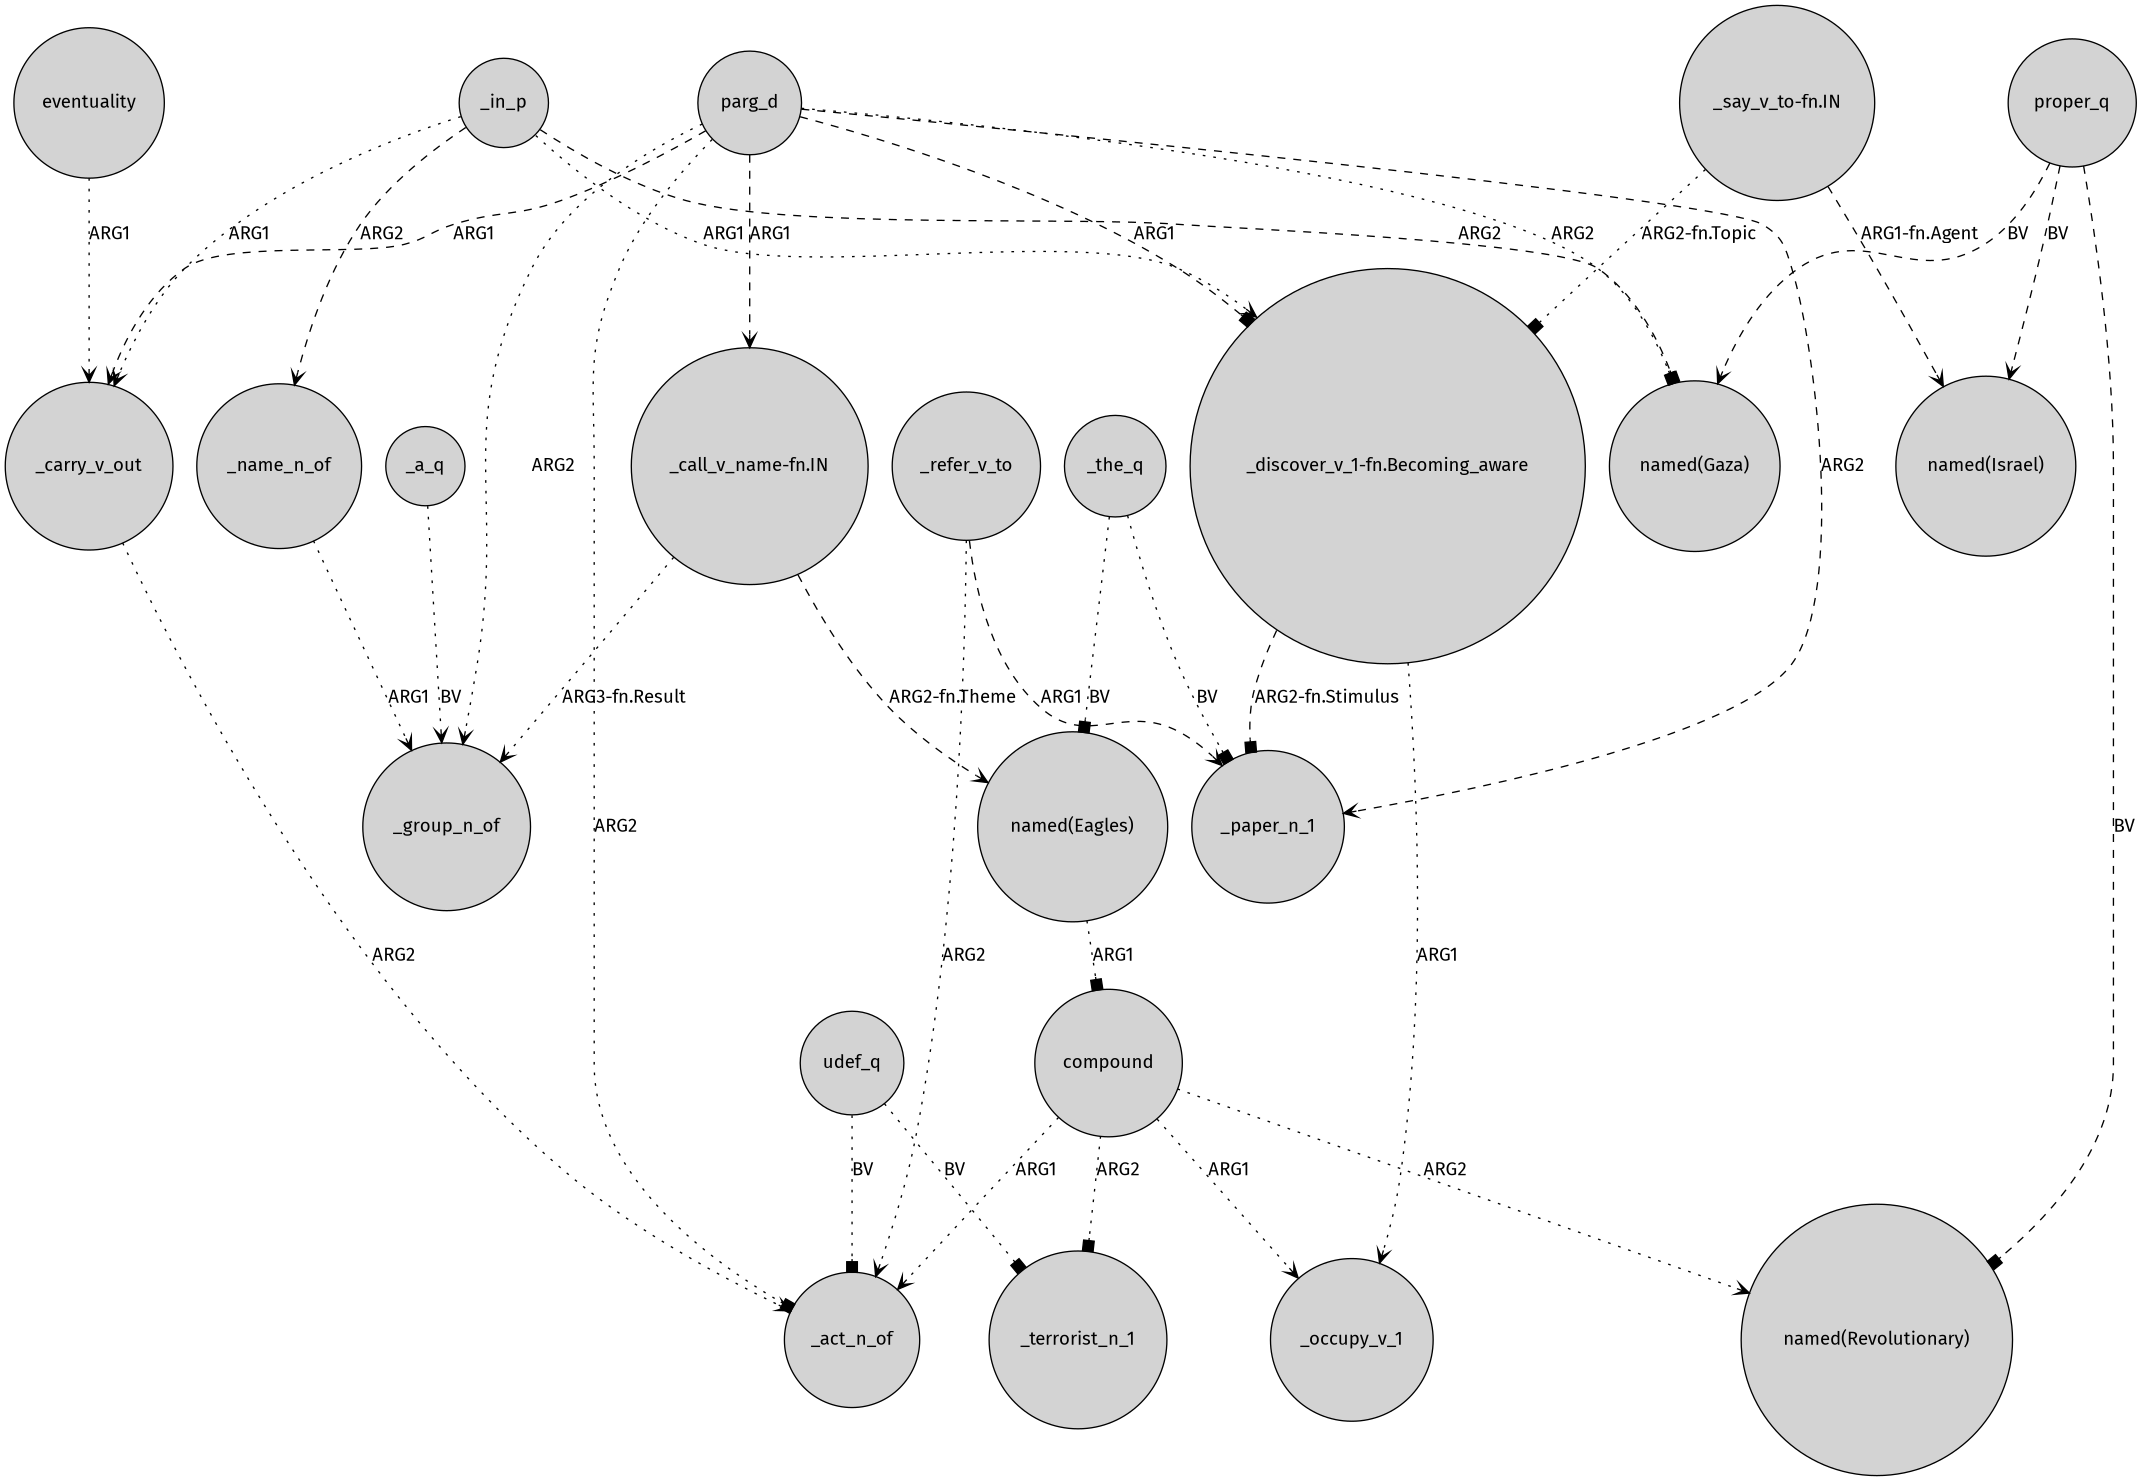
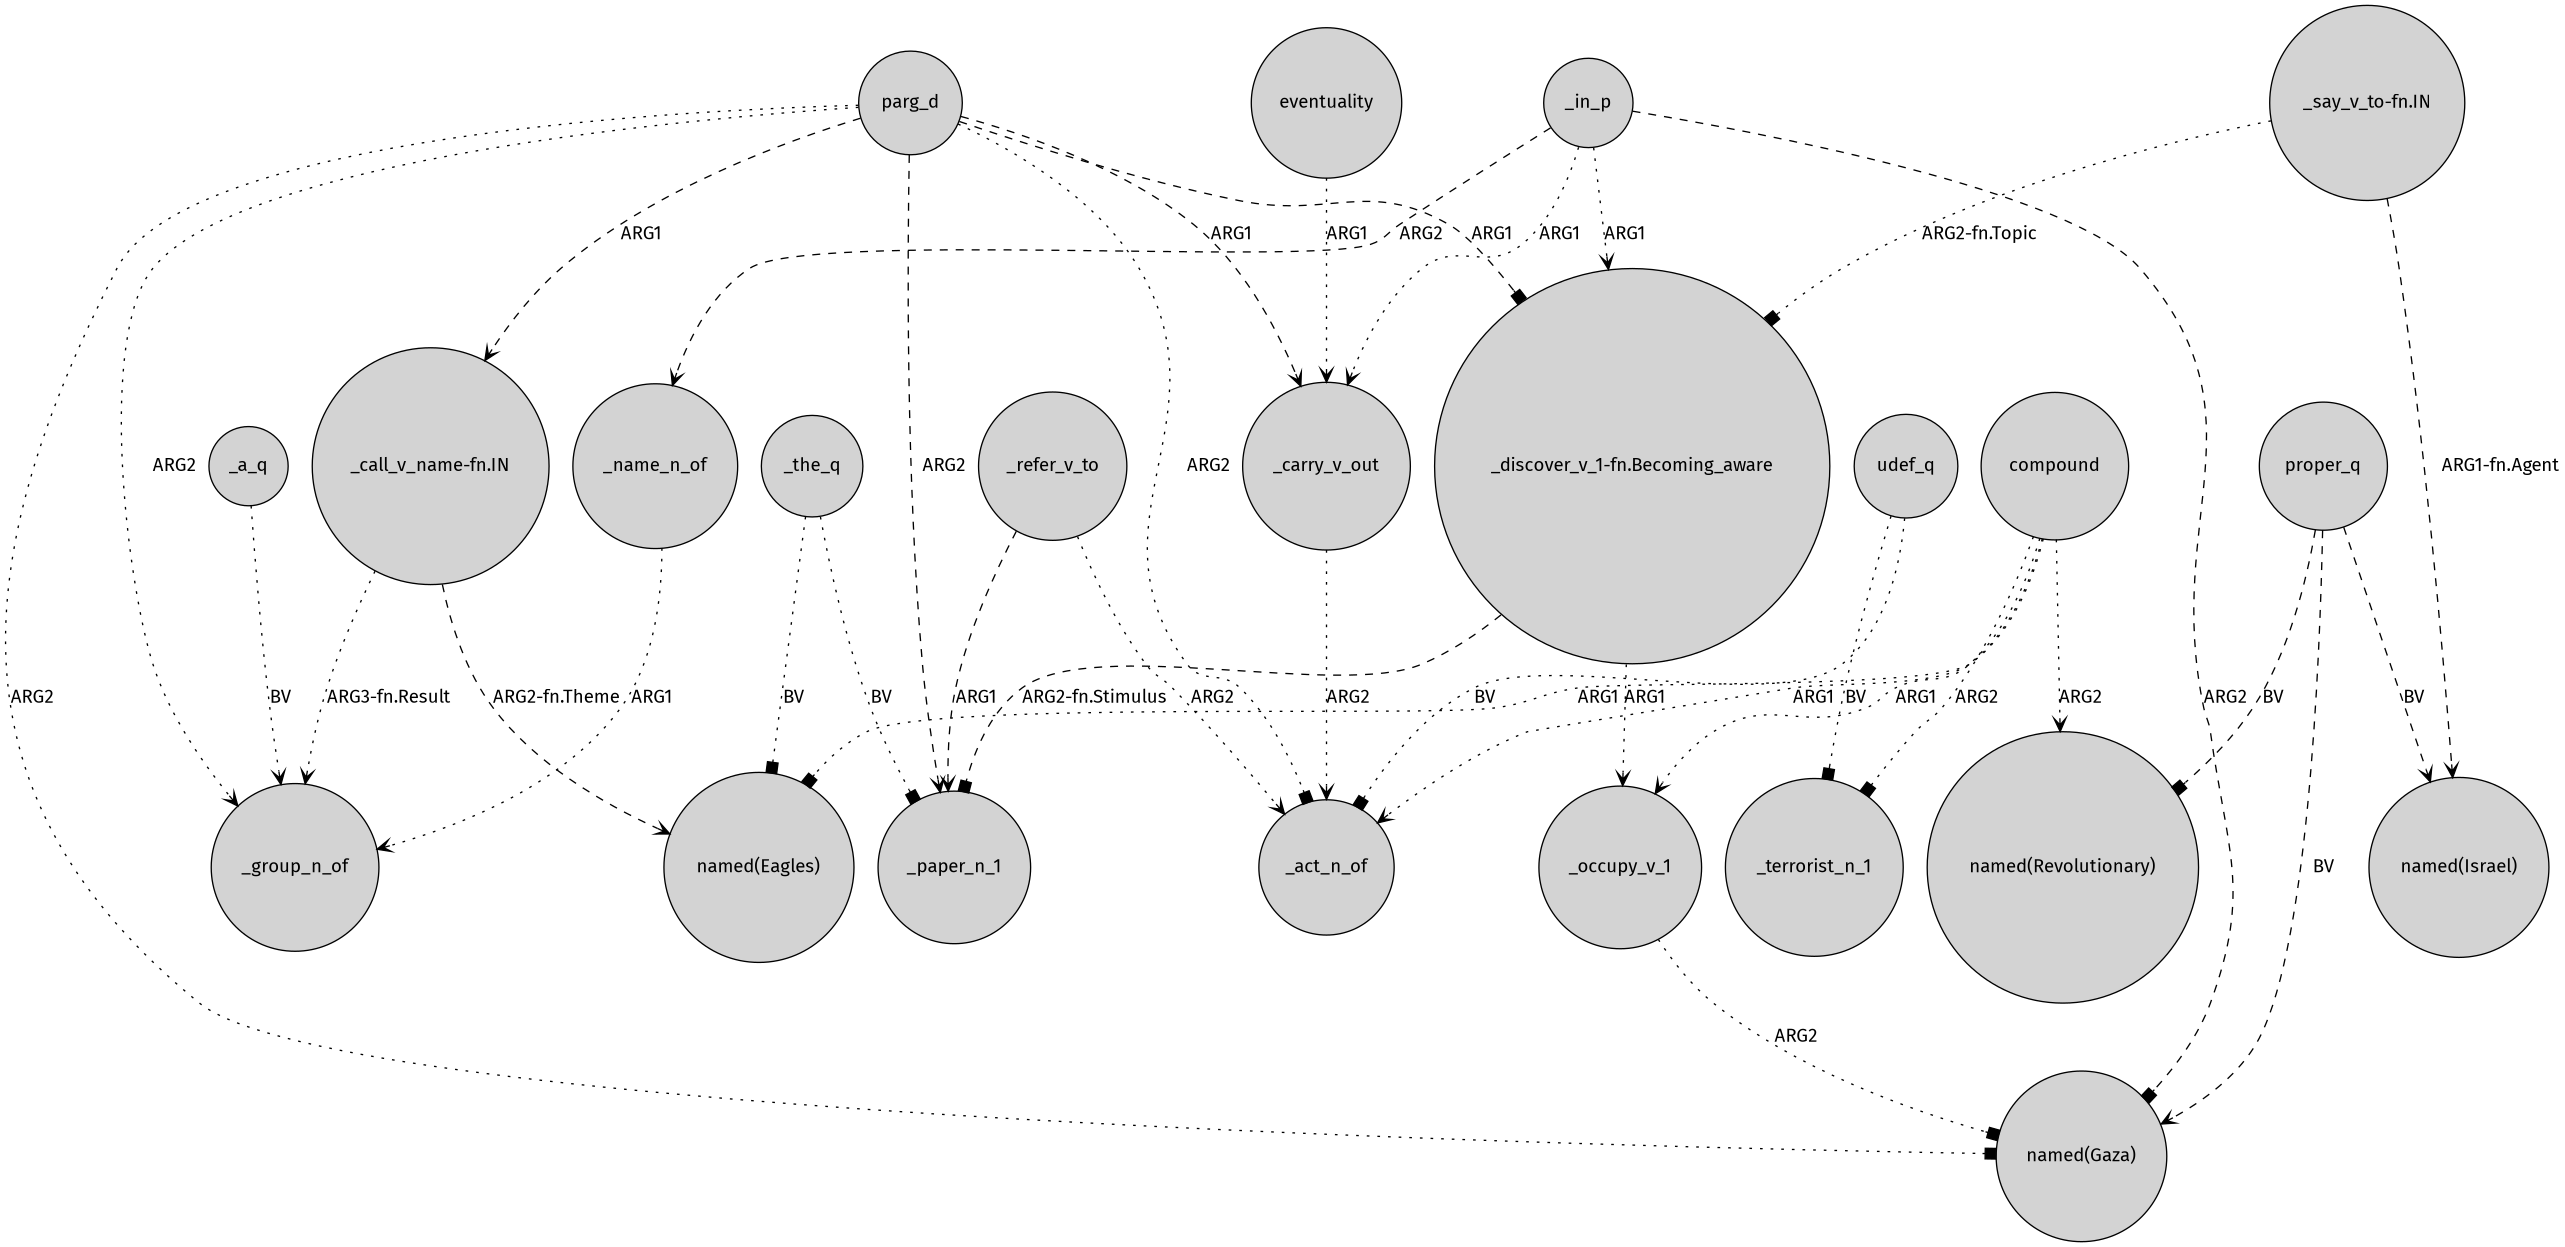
(1091, 949) -> (1460, 710)
none -> (1805, 1062)
